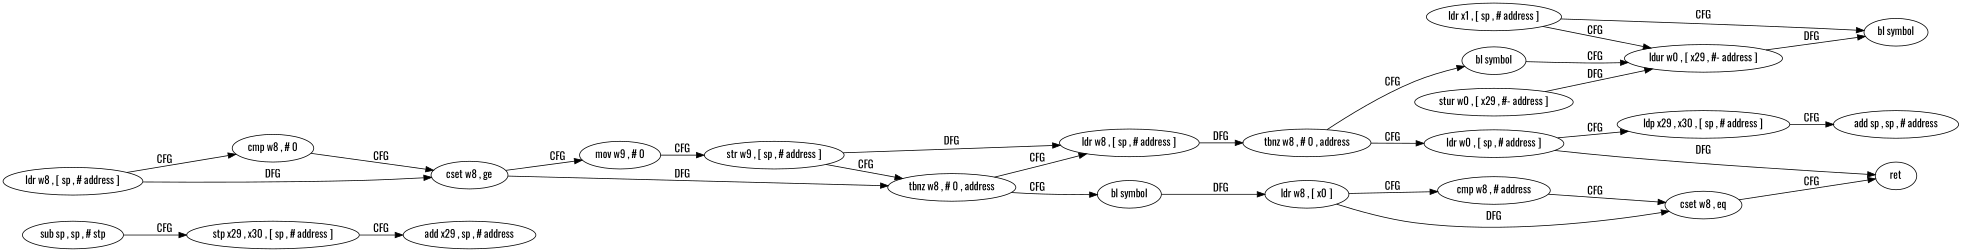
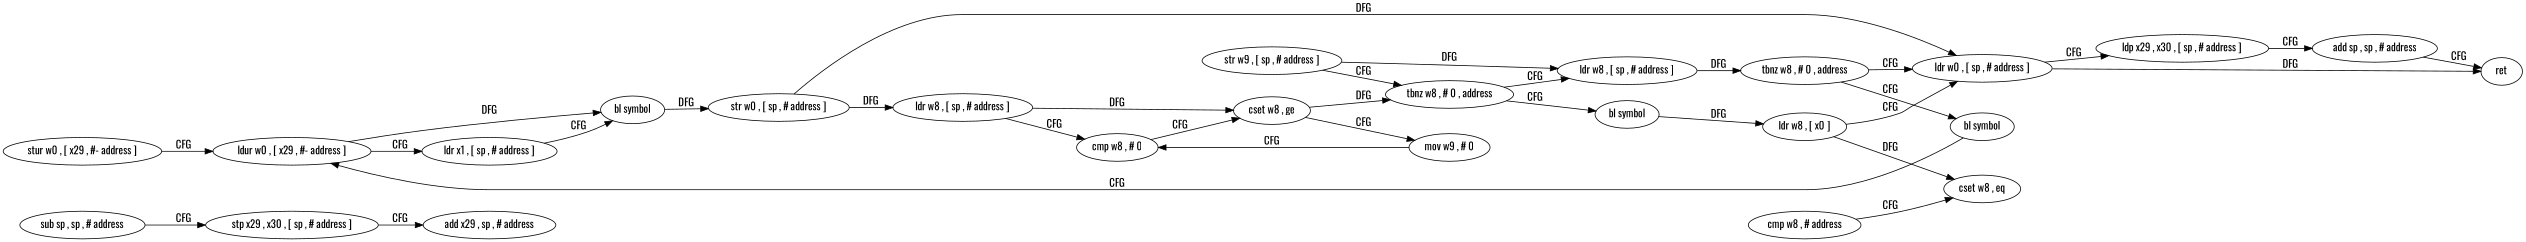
(1593, 36) -> (393, 151)
(1595, 75) -> (184, 146)
none -> (779, 108)
(678, 155) -> (1288, 147)
(1803, 190) -> (2448, 62)
(1389, 193) -> (1901, 113)
(73, 235) -> (82, 225)
